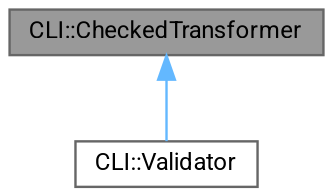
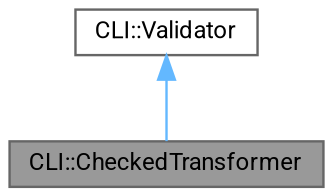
(167, 111) -> (167, 111)
